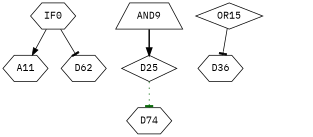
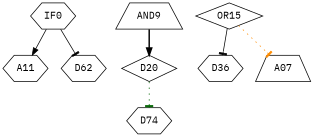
(149, 68) -> (149, 68)
none -> (283, 68)
